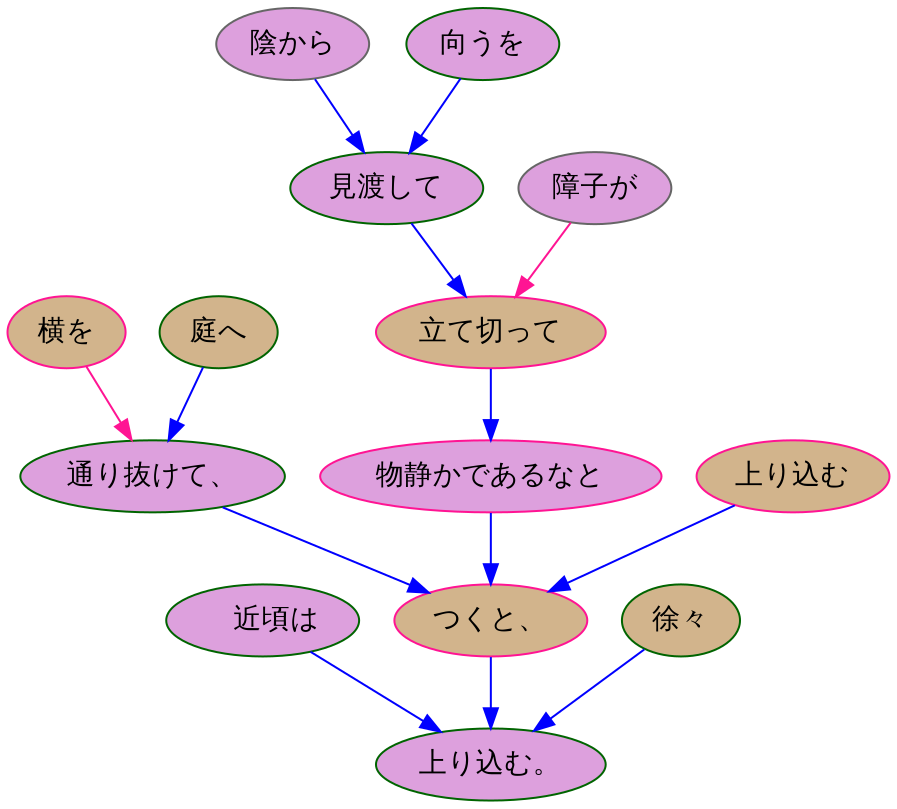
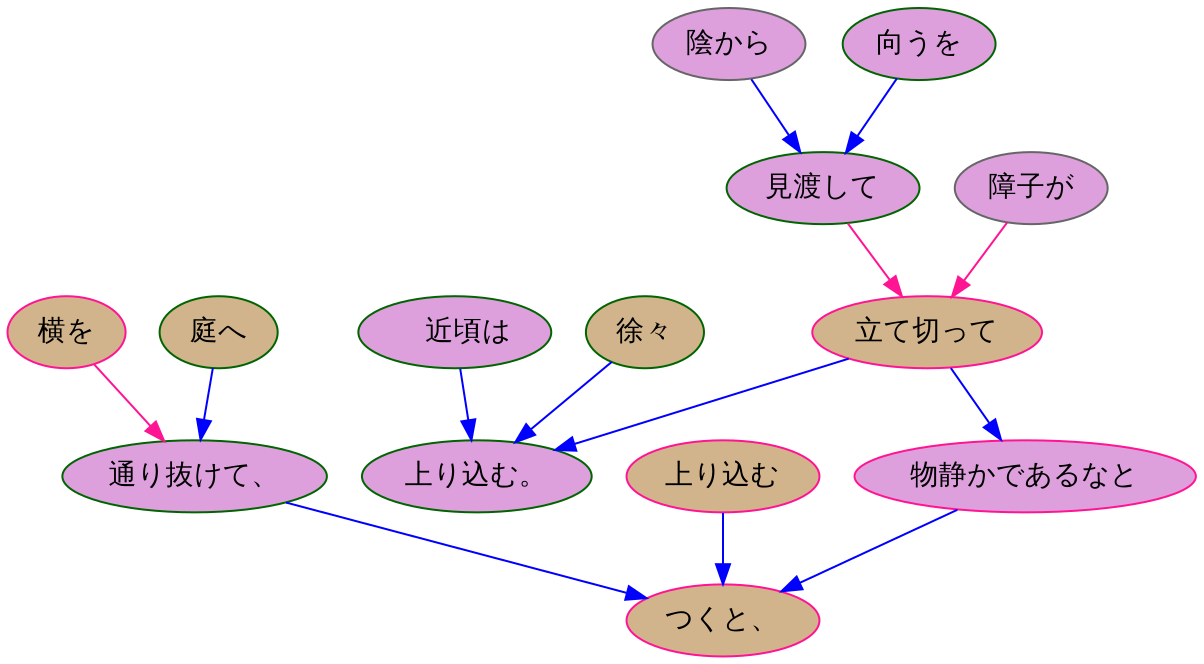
(432, 252) -> (869, 252)
(491, 683) -> (712, 401)
